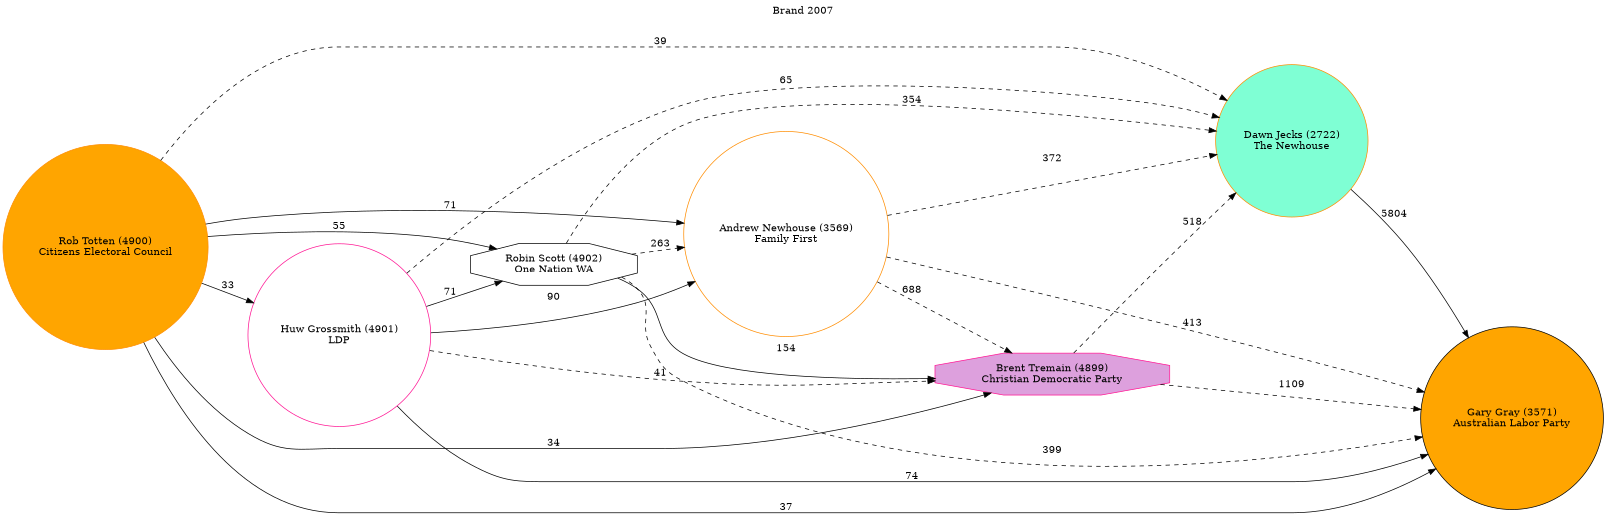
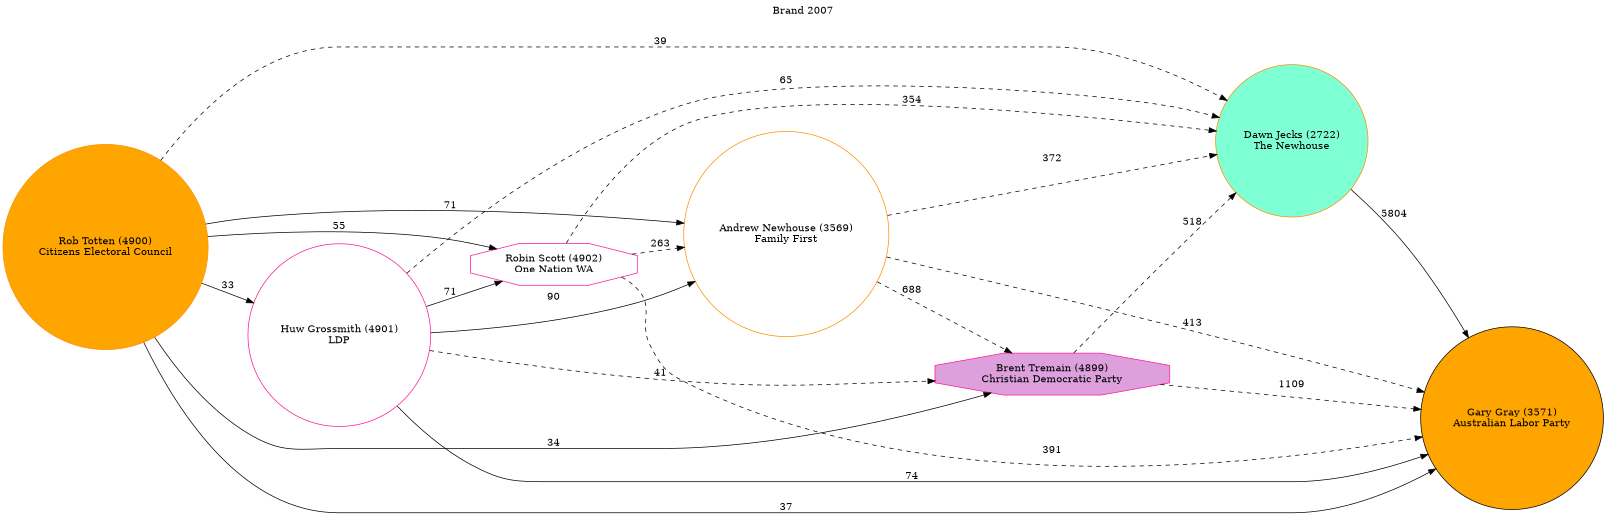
(554, 264) -> (554, 264)
(753, 372) -> none
(1052, 450) -> (1052, 450)
